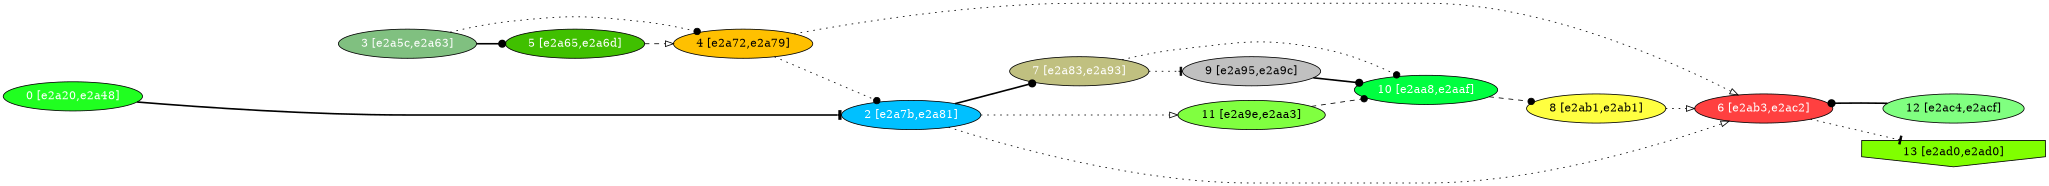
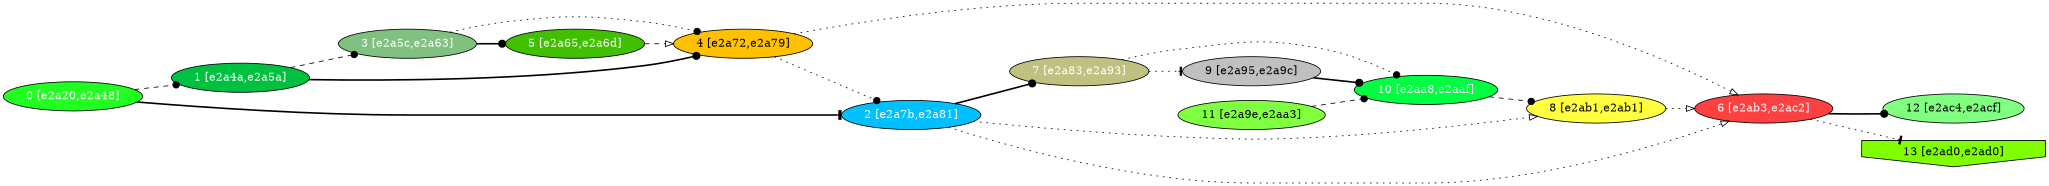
none -> (240, 78)
(1861, 103) -> (1855, 114)
(1075, 115) -> (1252, 139)
